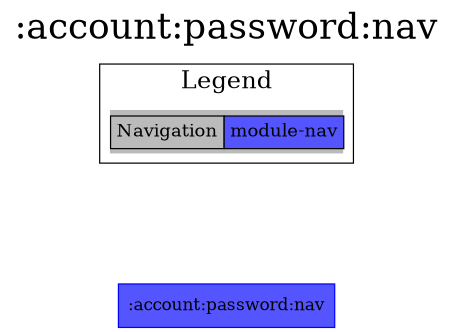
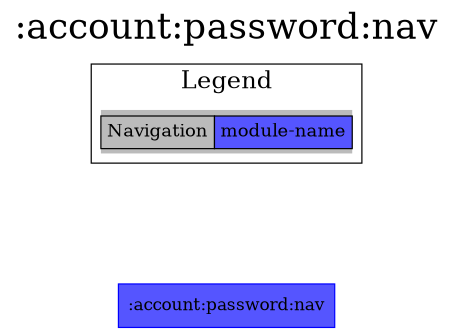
(284, 131) -> (283, 131)
